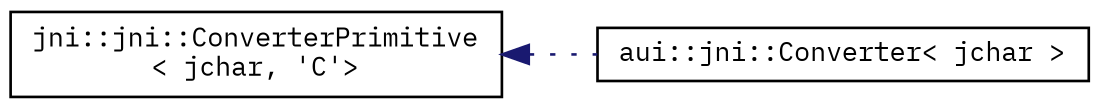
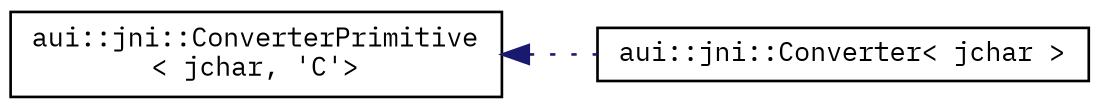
(256, 54) -> (256, 54)
